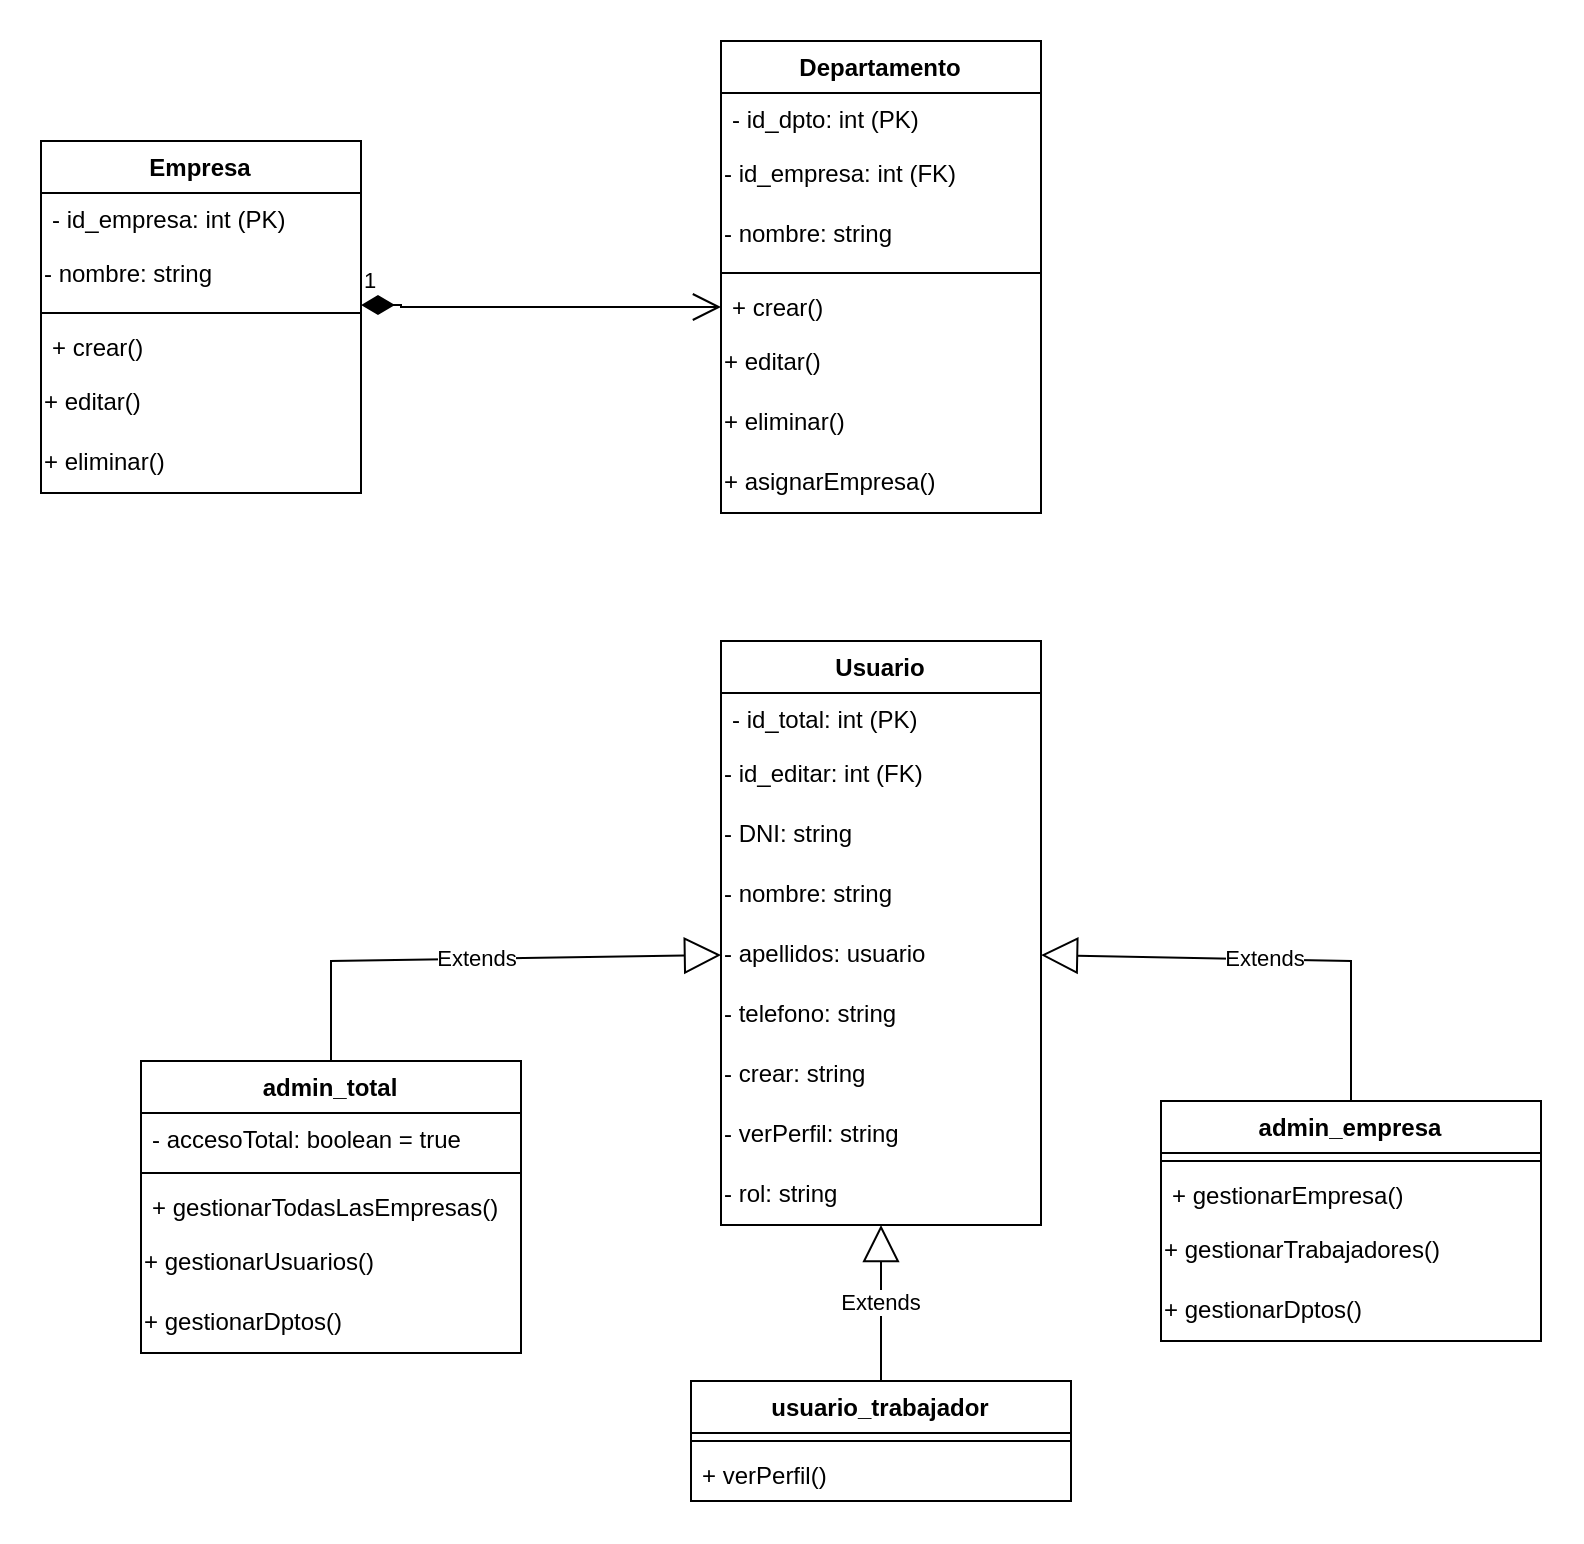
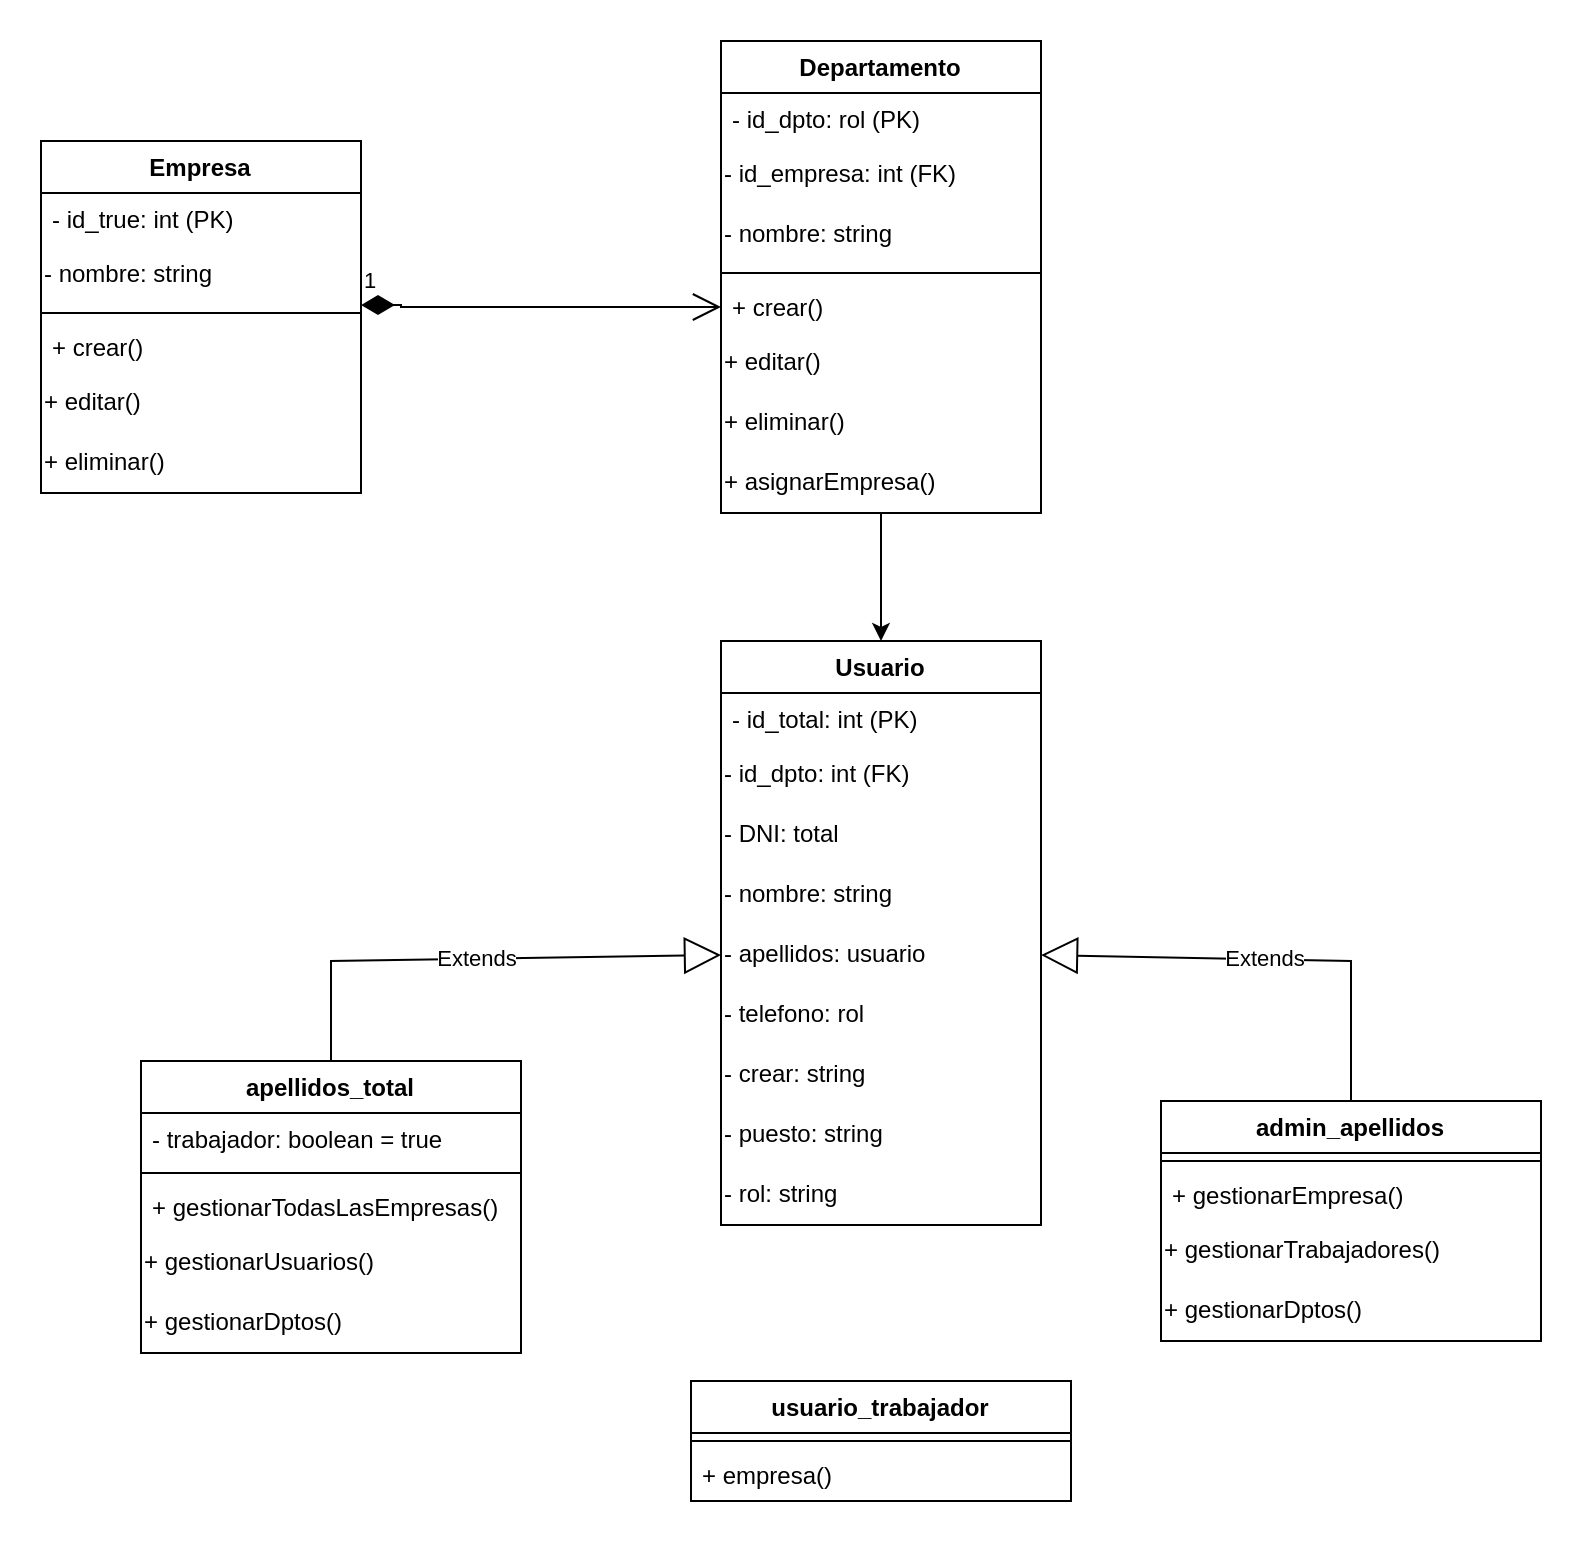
(842, 121) -> (842, 121)
(182, 221) -> (162, 221)
none -> (881, 572)
(844, 775) -> (834, 775)
(800, 835) -> (793, 835)
(830, 1015) -> (810, 1015)
(331, 1089) -> (331, 1089)
(1351, 1129) -> (1351, 1129)
(834, 1135) -> (820, 1135)
(326, 1141) -> (322, 1141)
(881, 1322) -> none
(781, 1477) -> (774, 1477)
